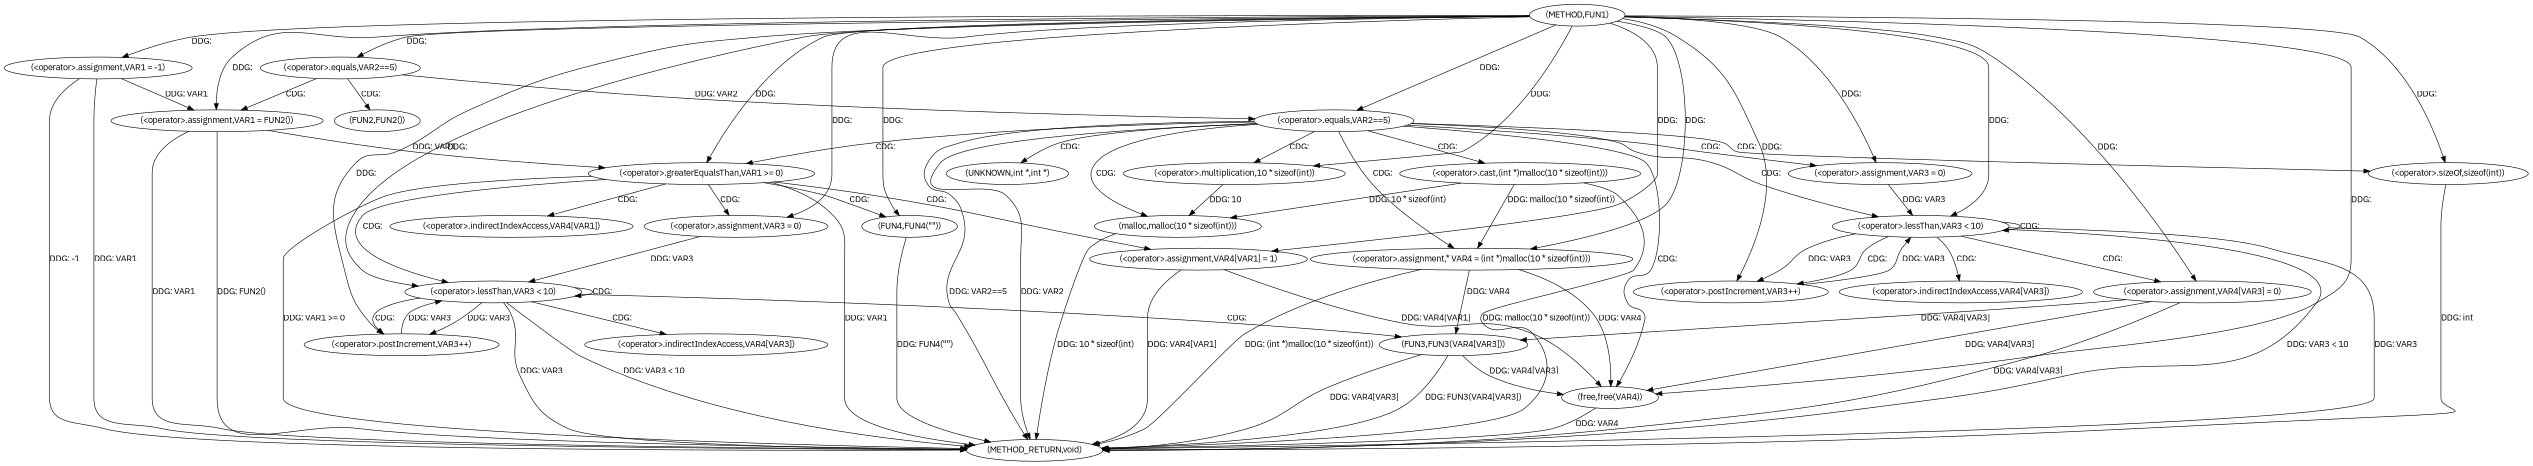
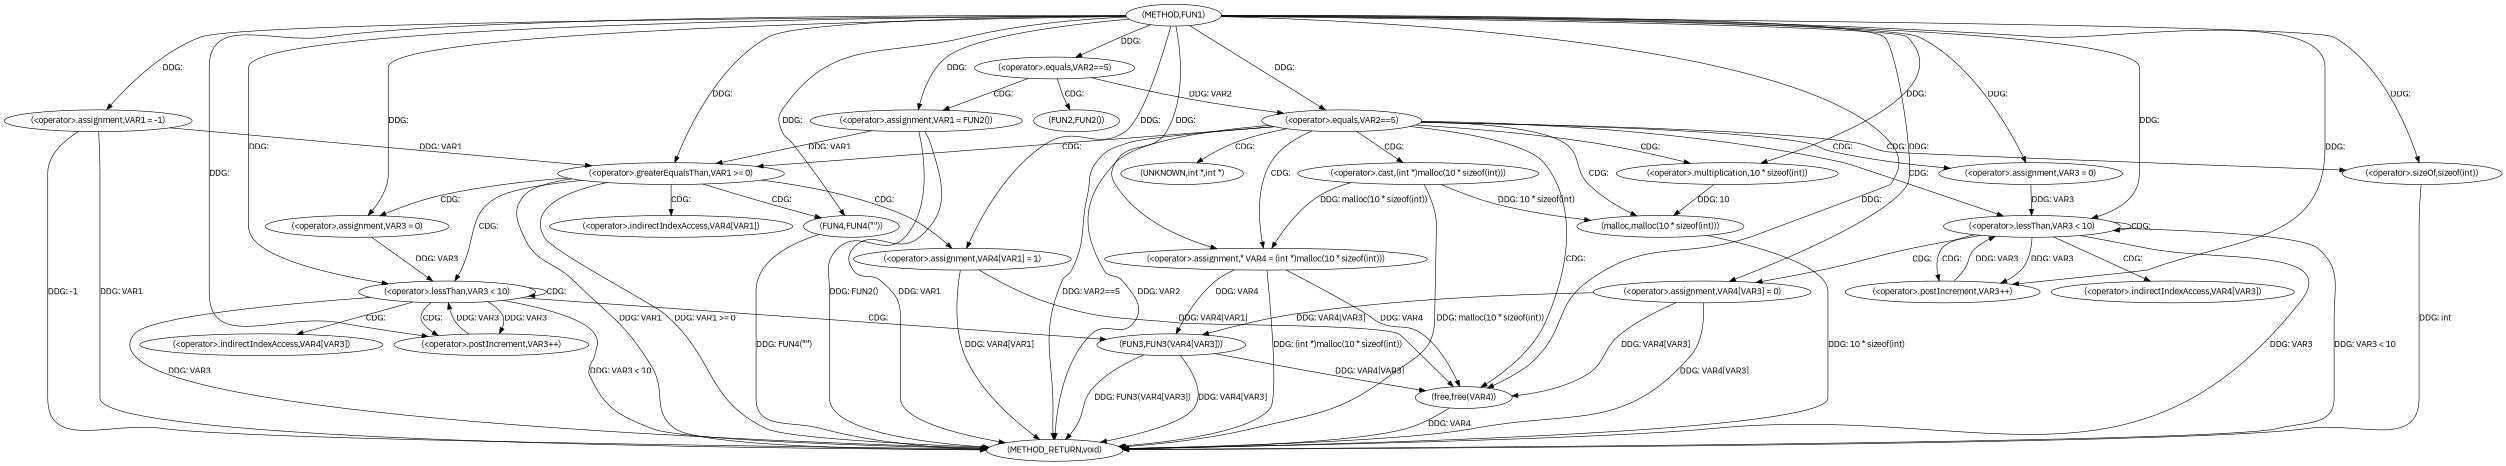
(155, 93) -> (378, 147)
